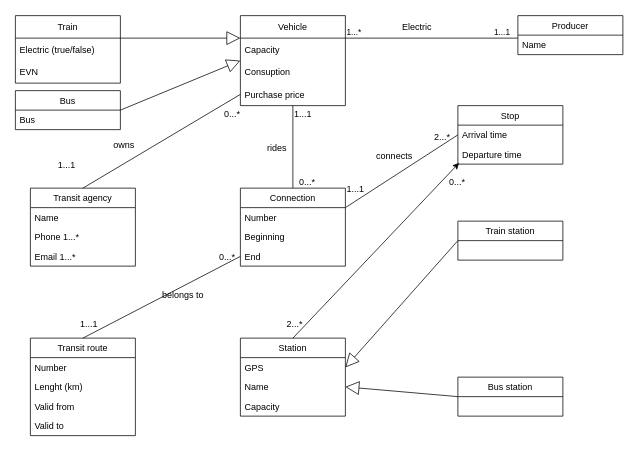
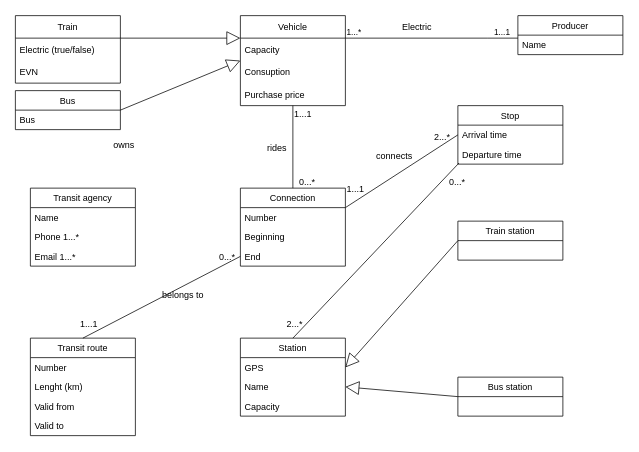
(162, 141) -> none
(454, 168) -> (456, 166)
